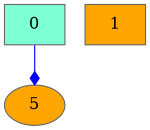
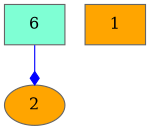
(35, 25) -> (35, 25)
(35, 105) -> (35, 105)
